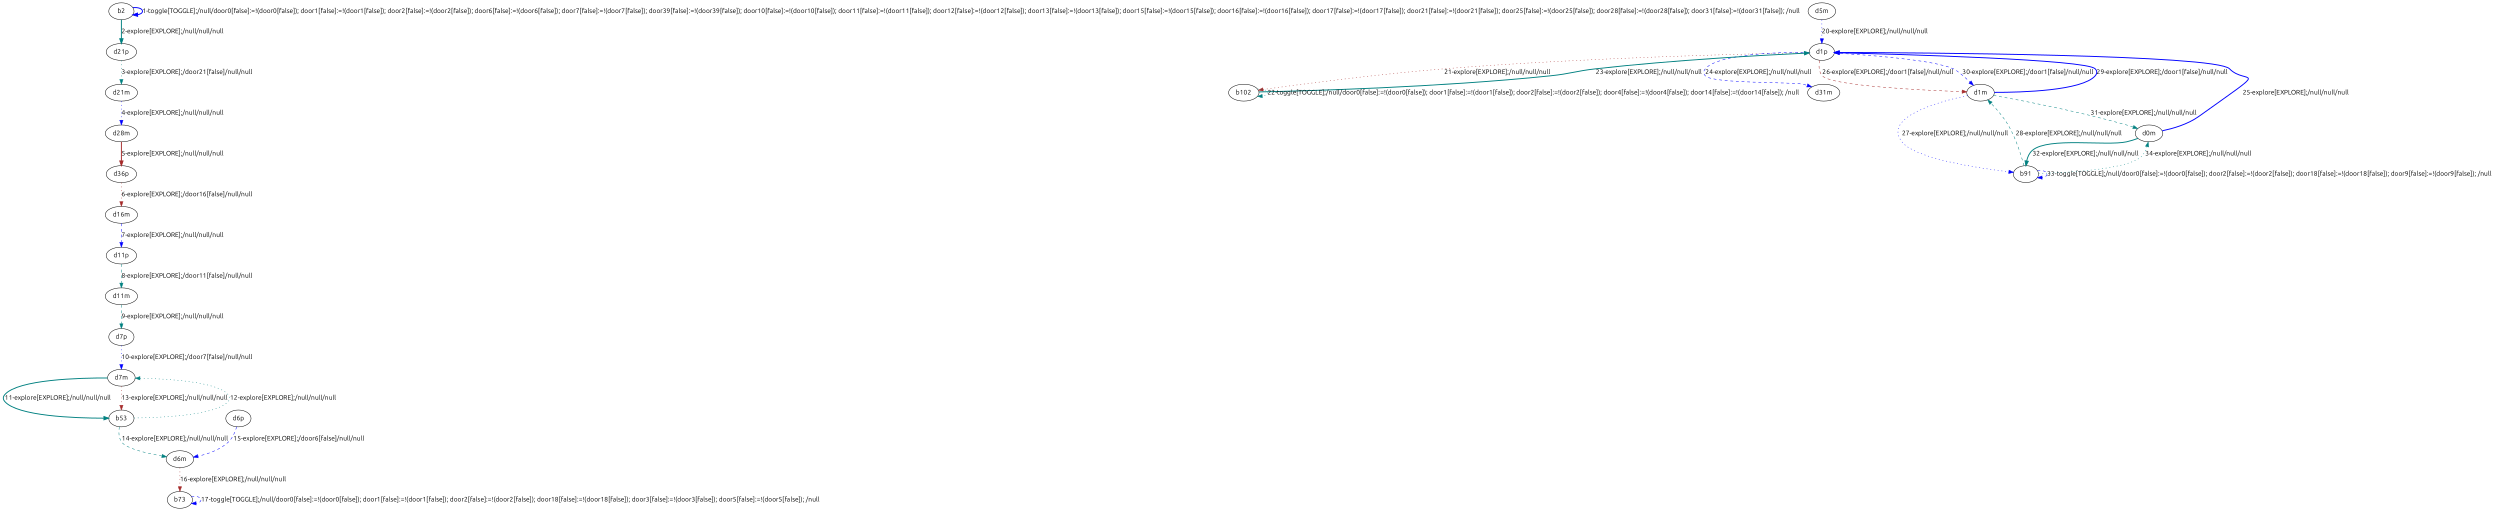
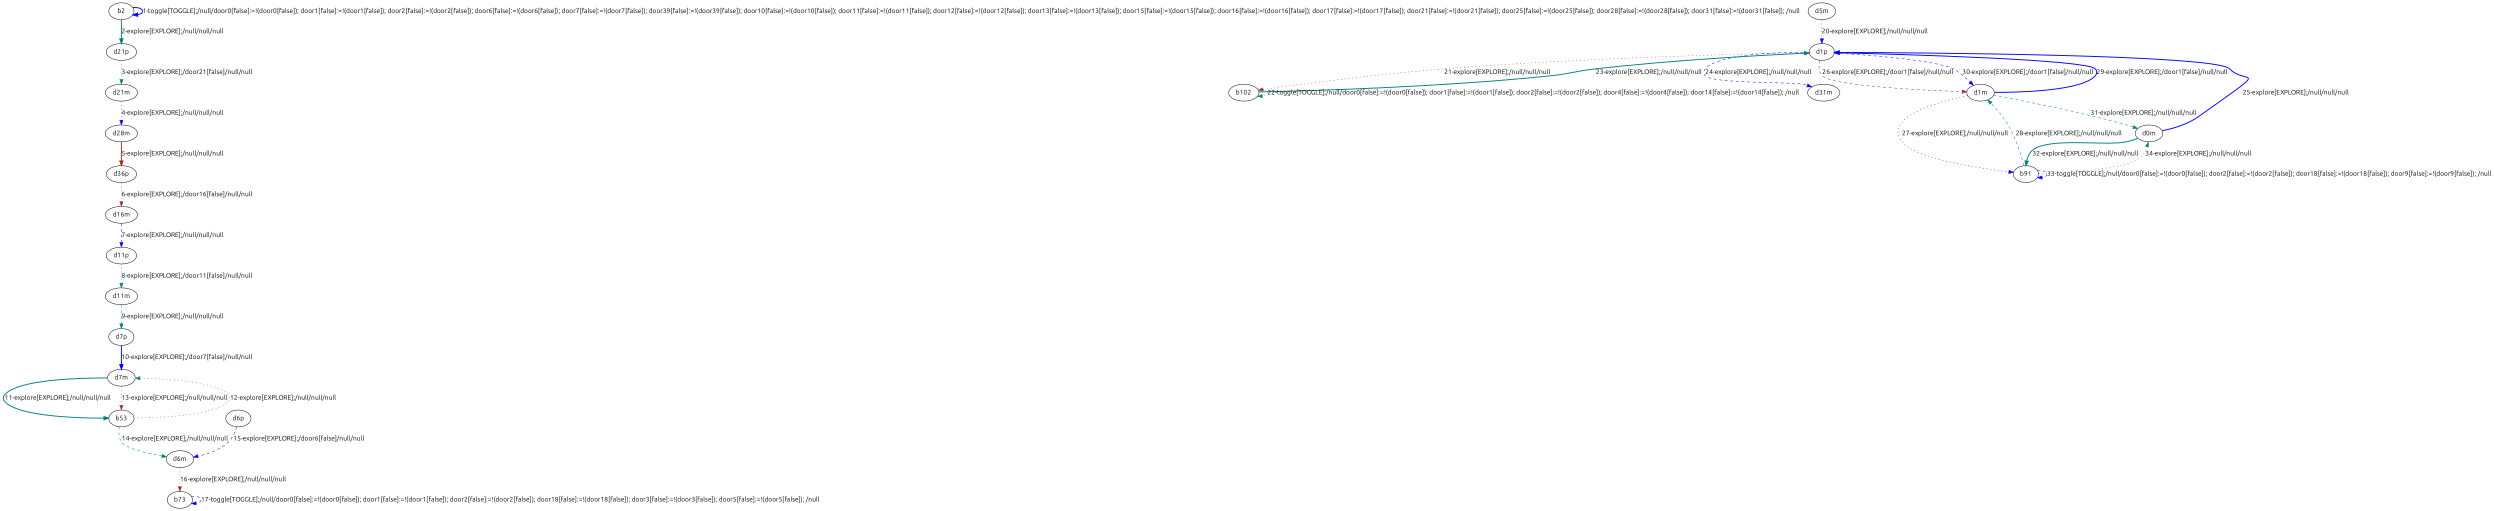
(121, 274) -> (121, 274)
(121, 355) -> (121, 355)
